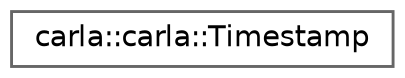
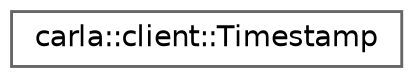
(202, 39) -> (207, 39)
